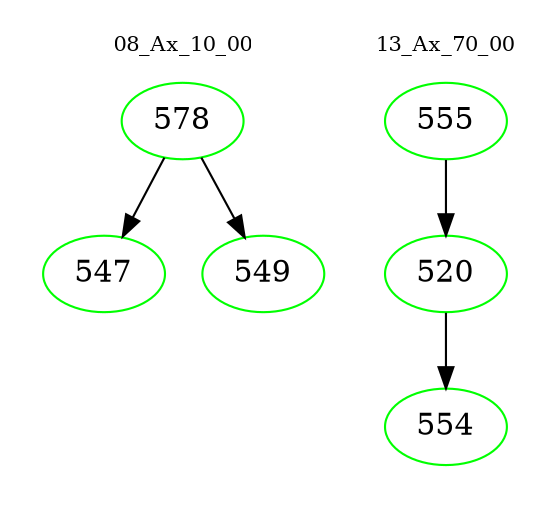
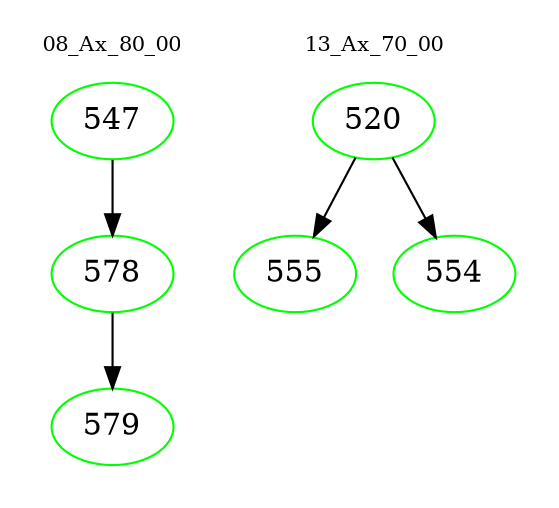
(184, 46) -> (113, 46)
(446, 187) -> (340, 188)
(149, 188) -> (113, 187)
(263, 274) -> (113, 427)
